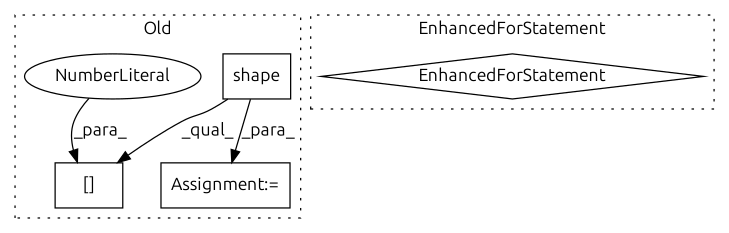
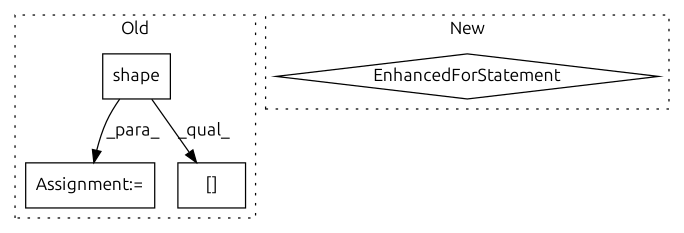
(512, 29) -> (467, 29)
(113, 76) -> none
